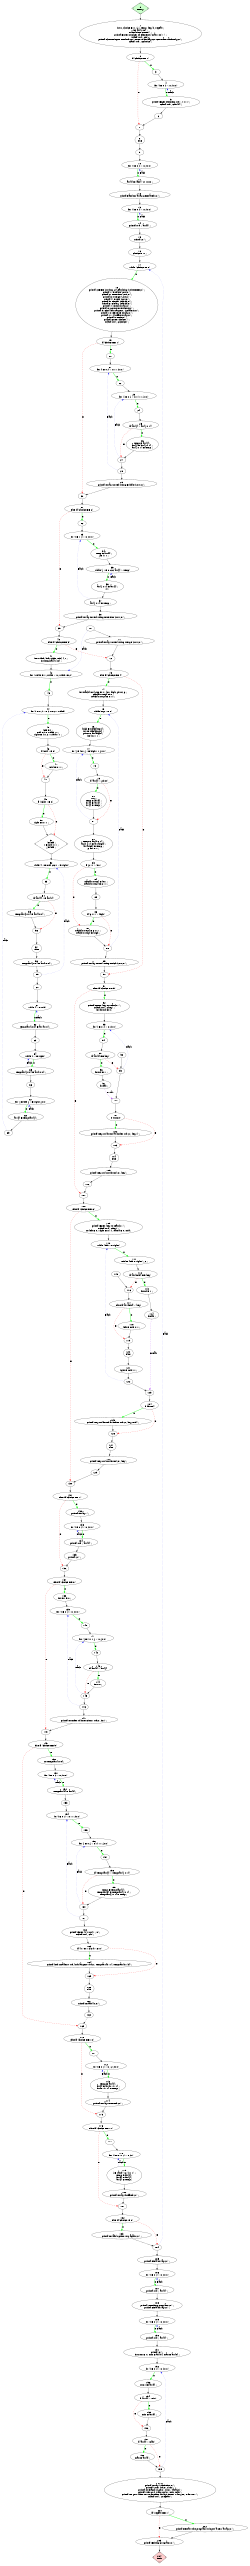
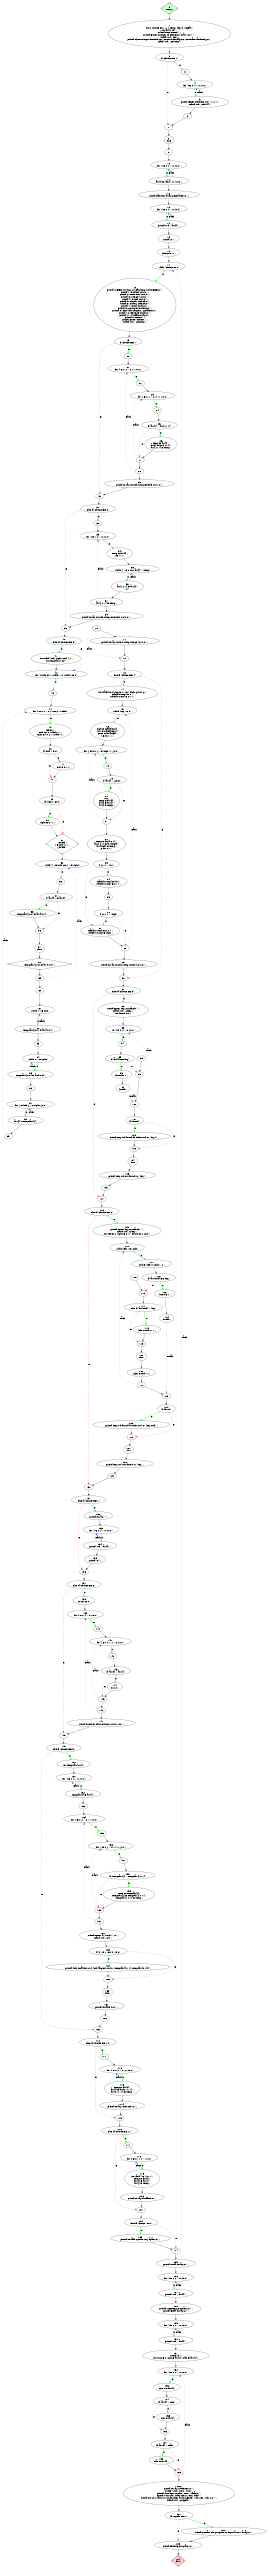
(37, 962) -> (40, 964)
